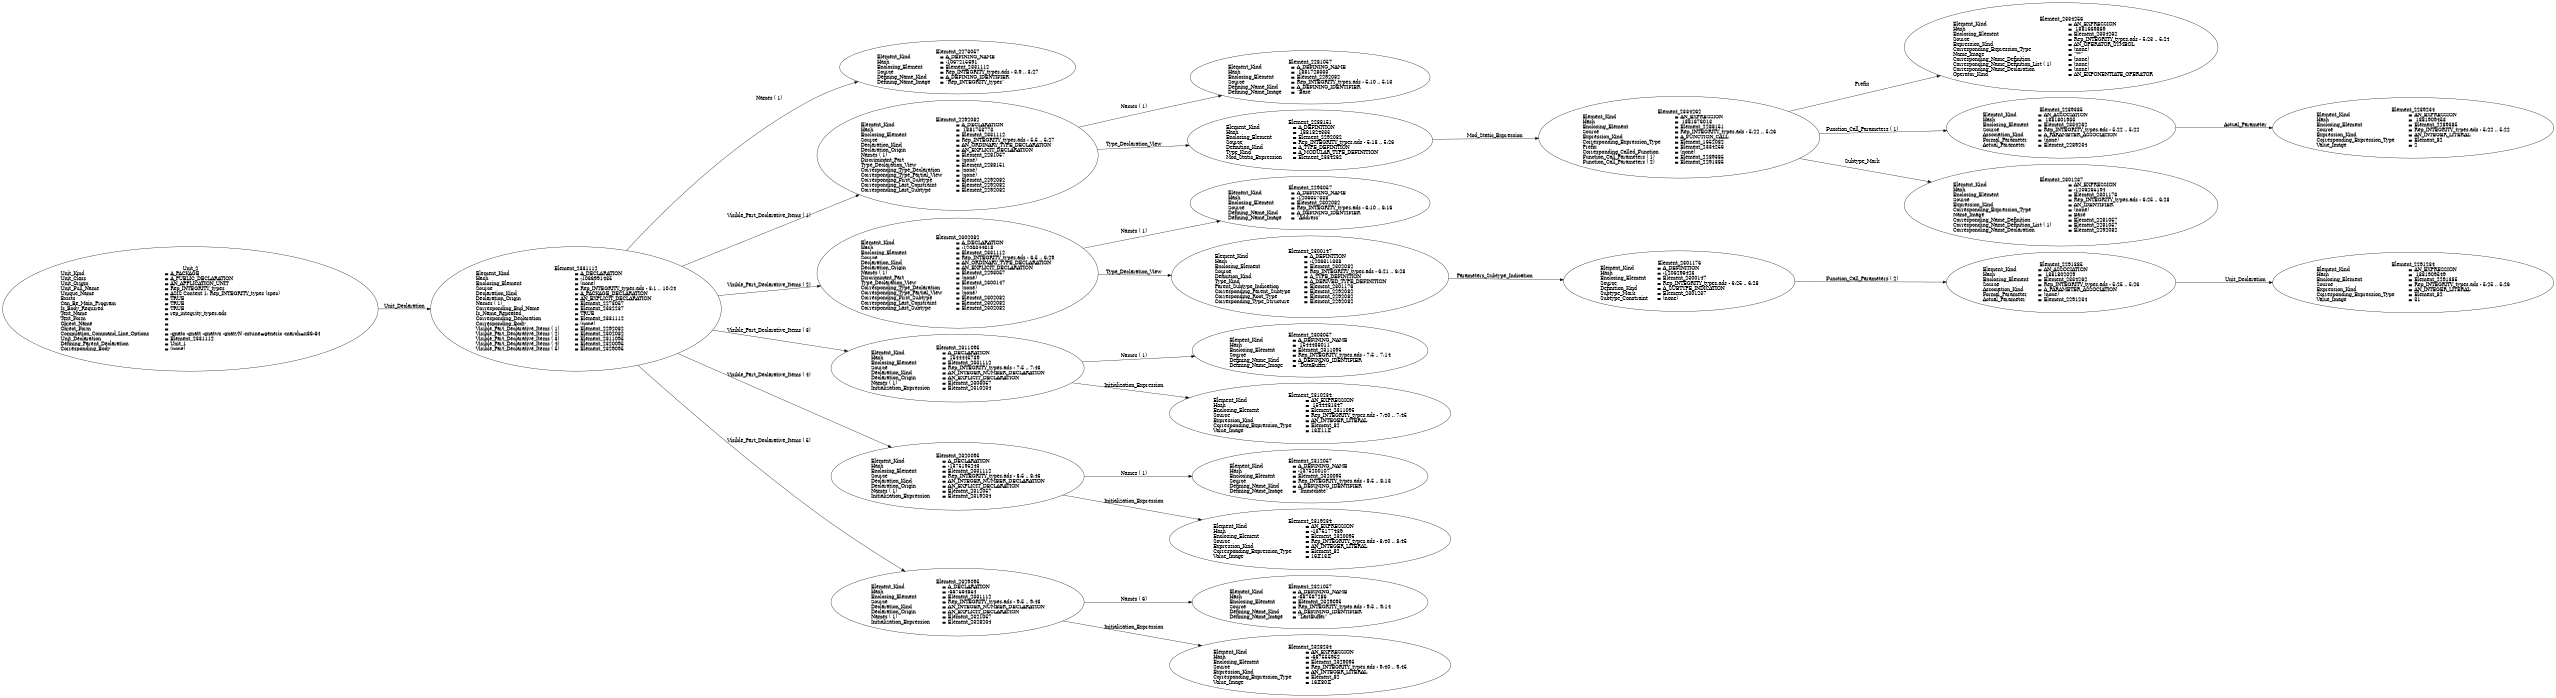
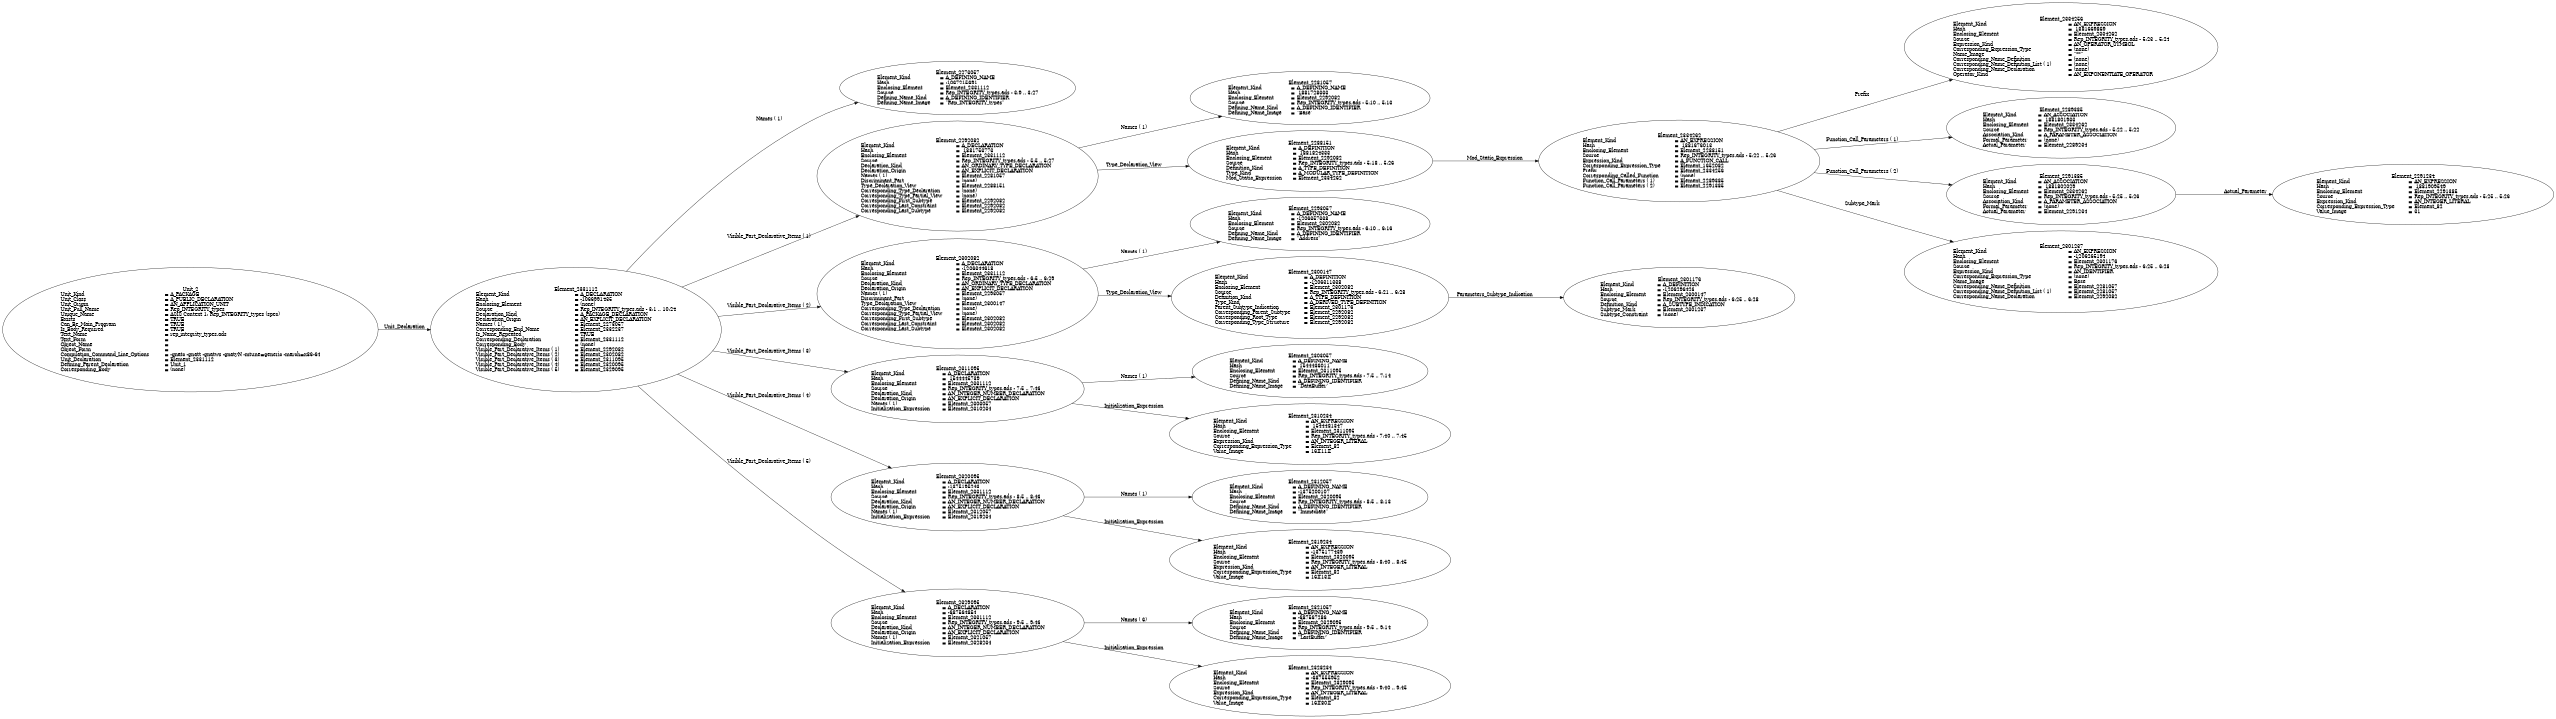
(2413, 128) -> none
(2245, 280) -> (2245, 192)
(1869, 282) -> (1881, 179)
